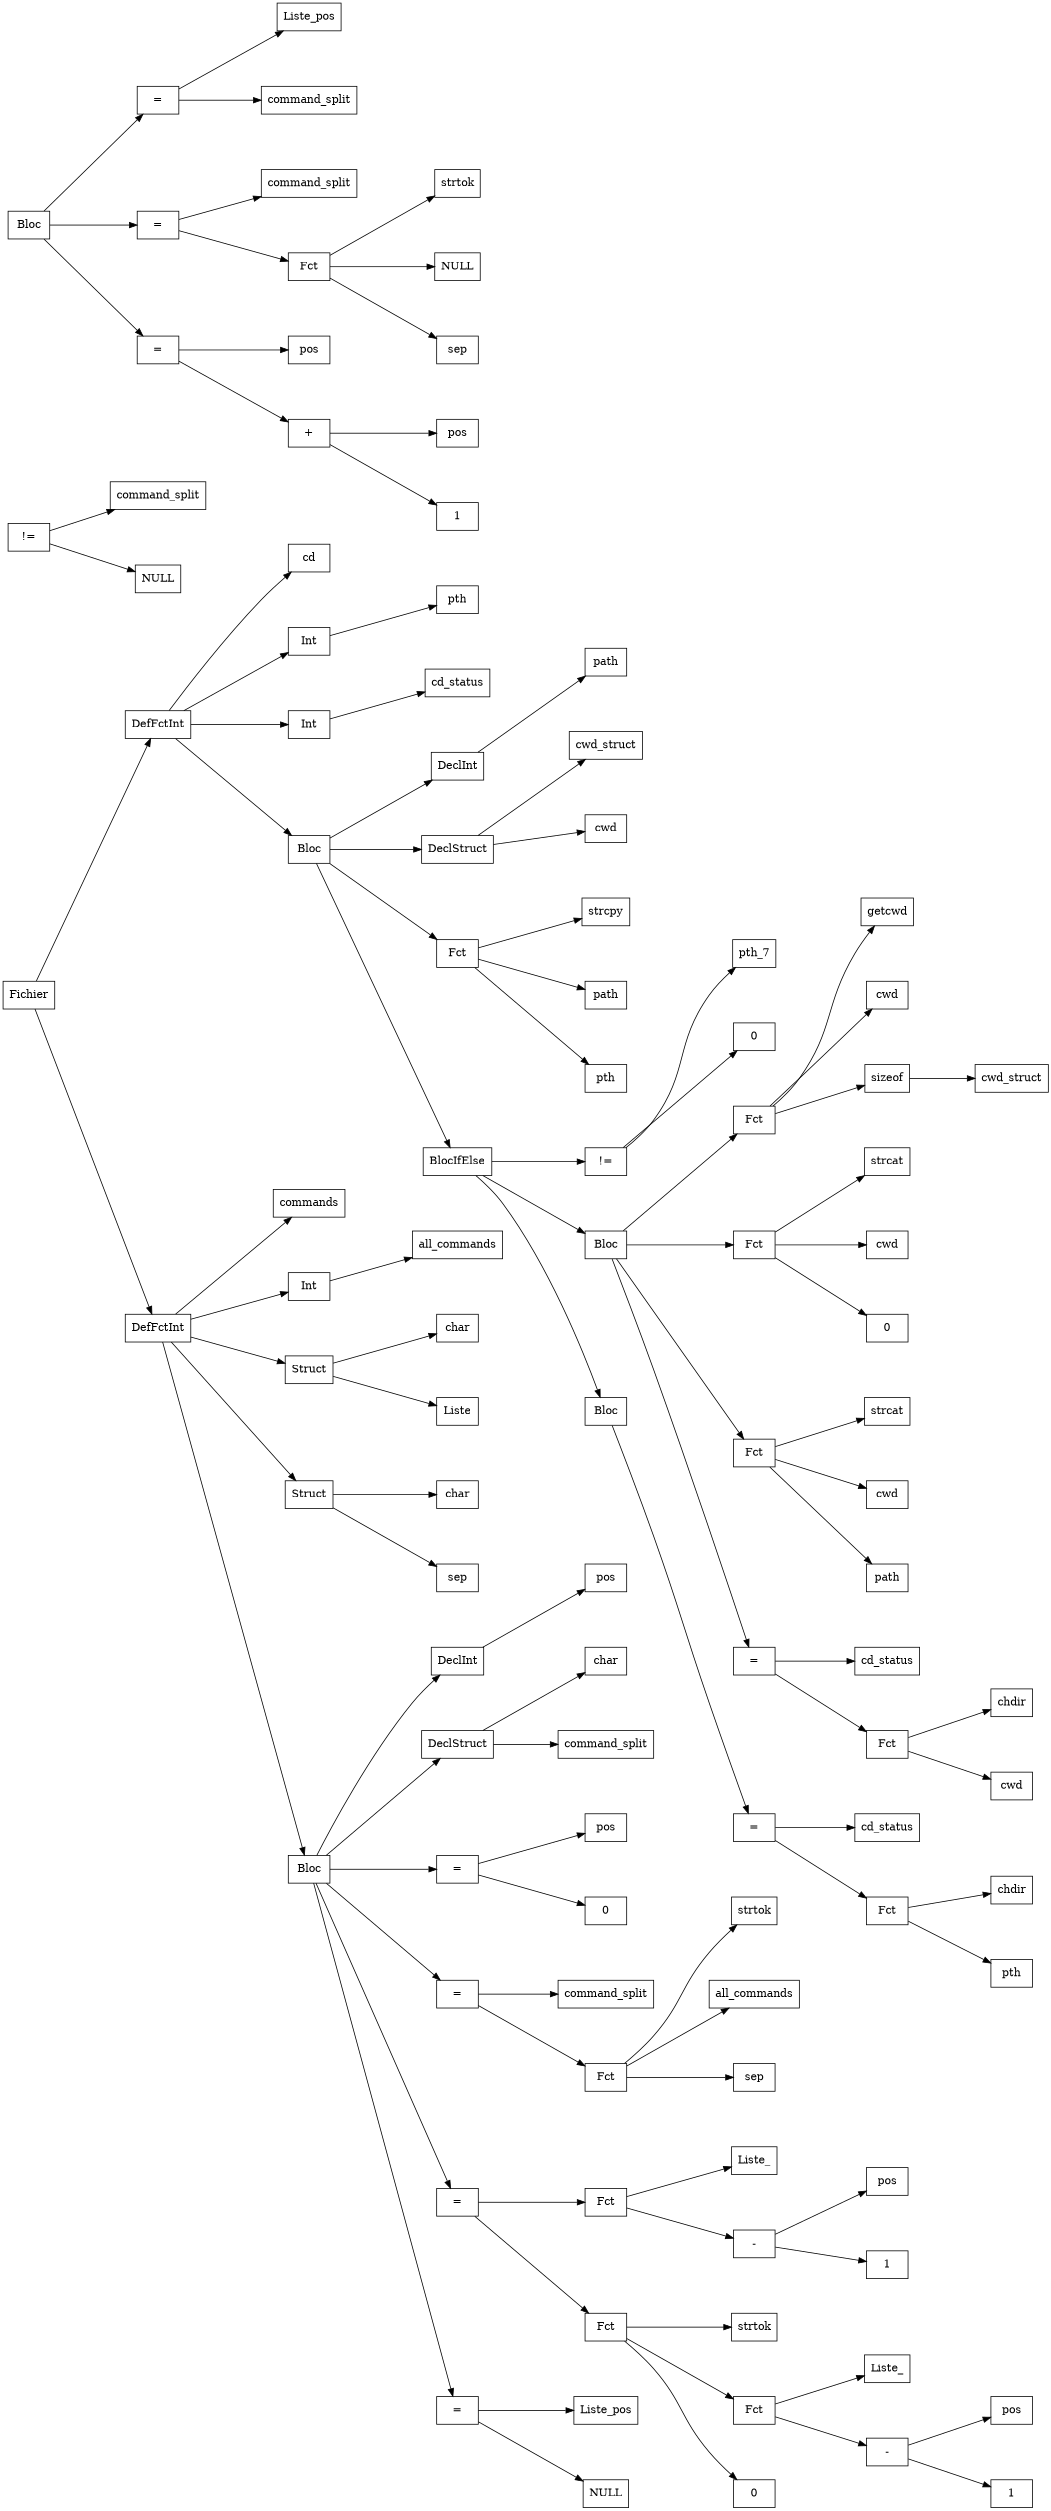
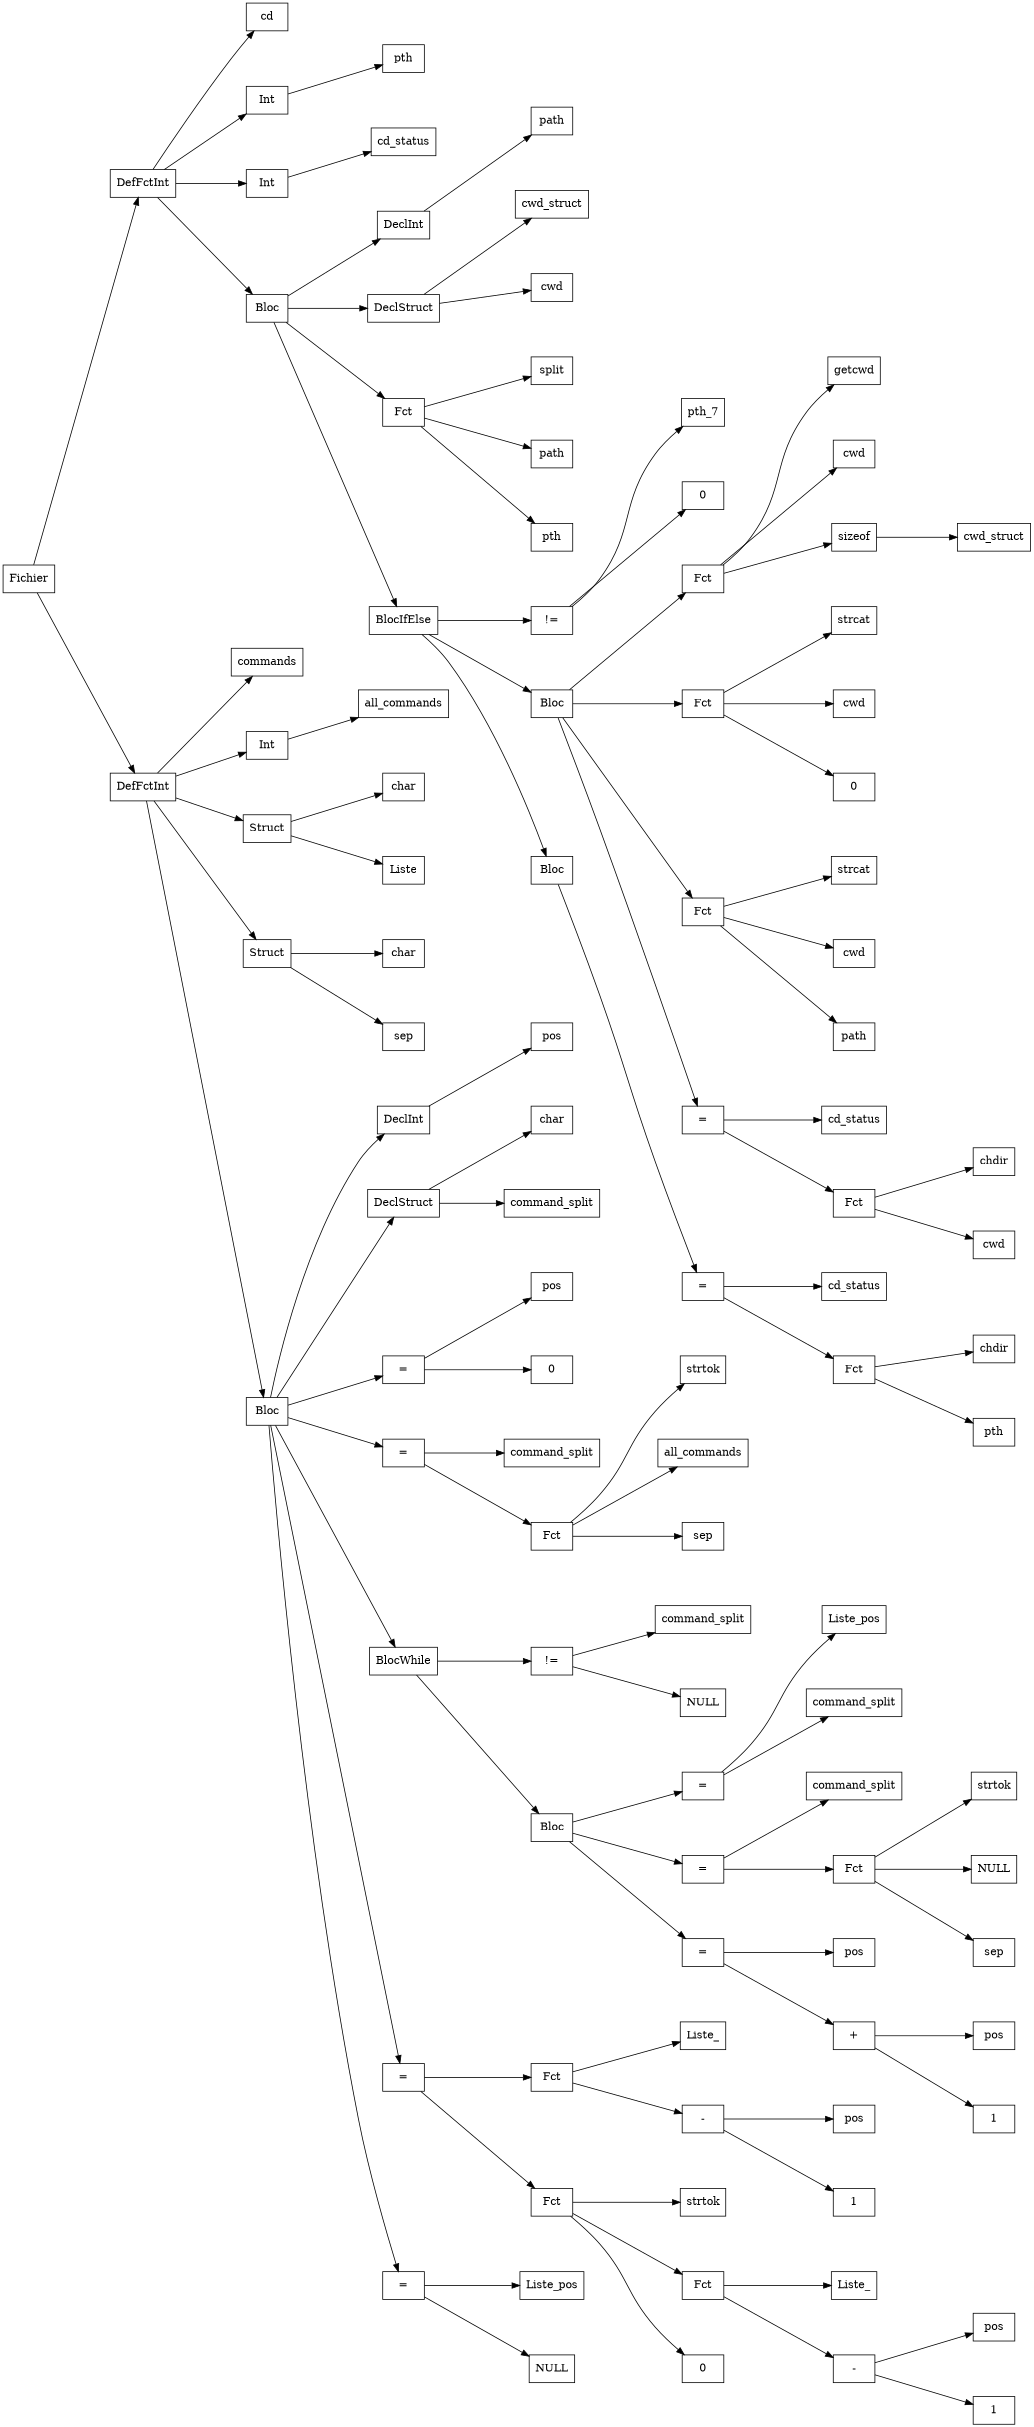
(606, 912) -> (552, 371)
none -> (404, 1661)
